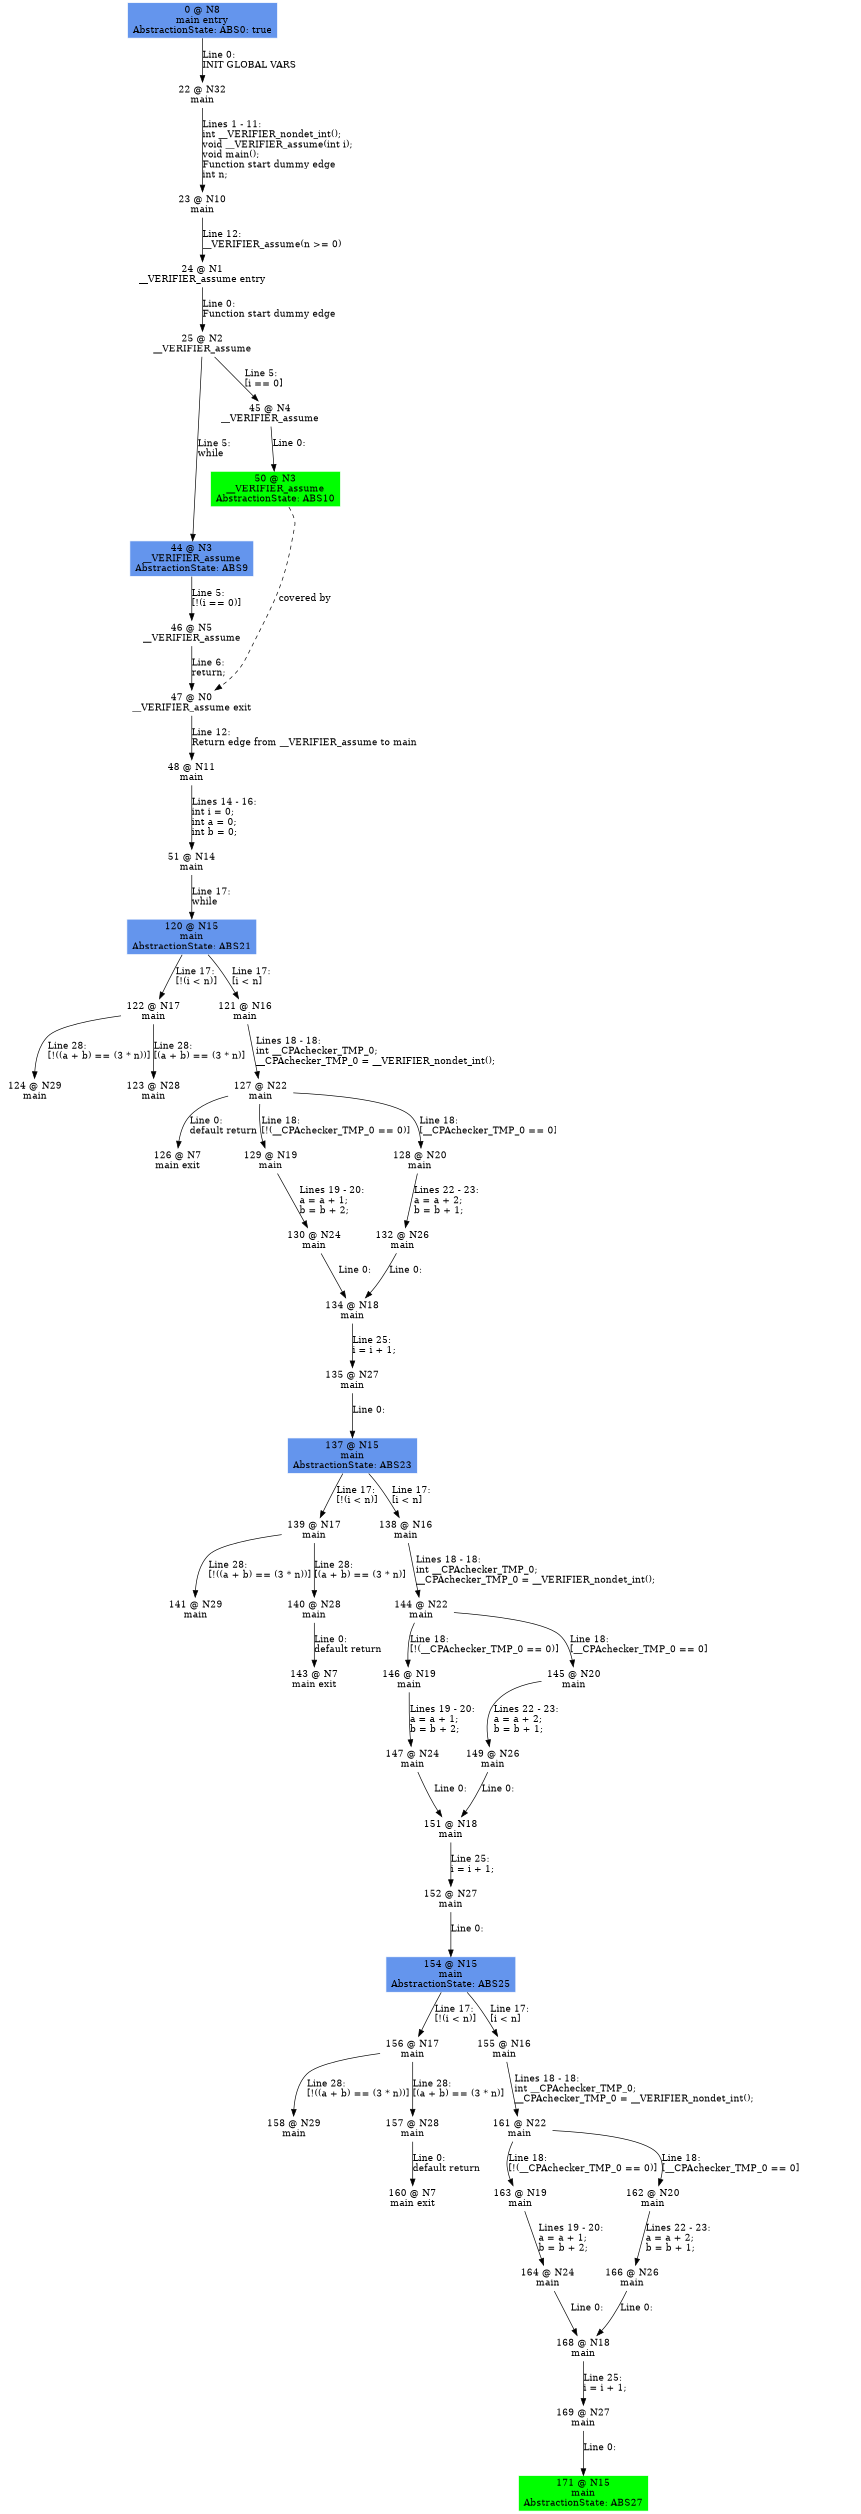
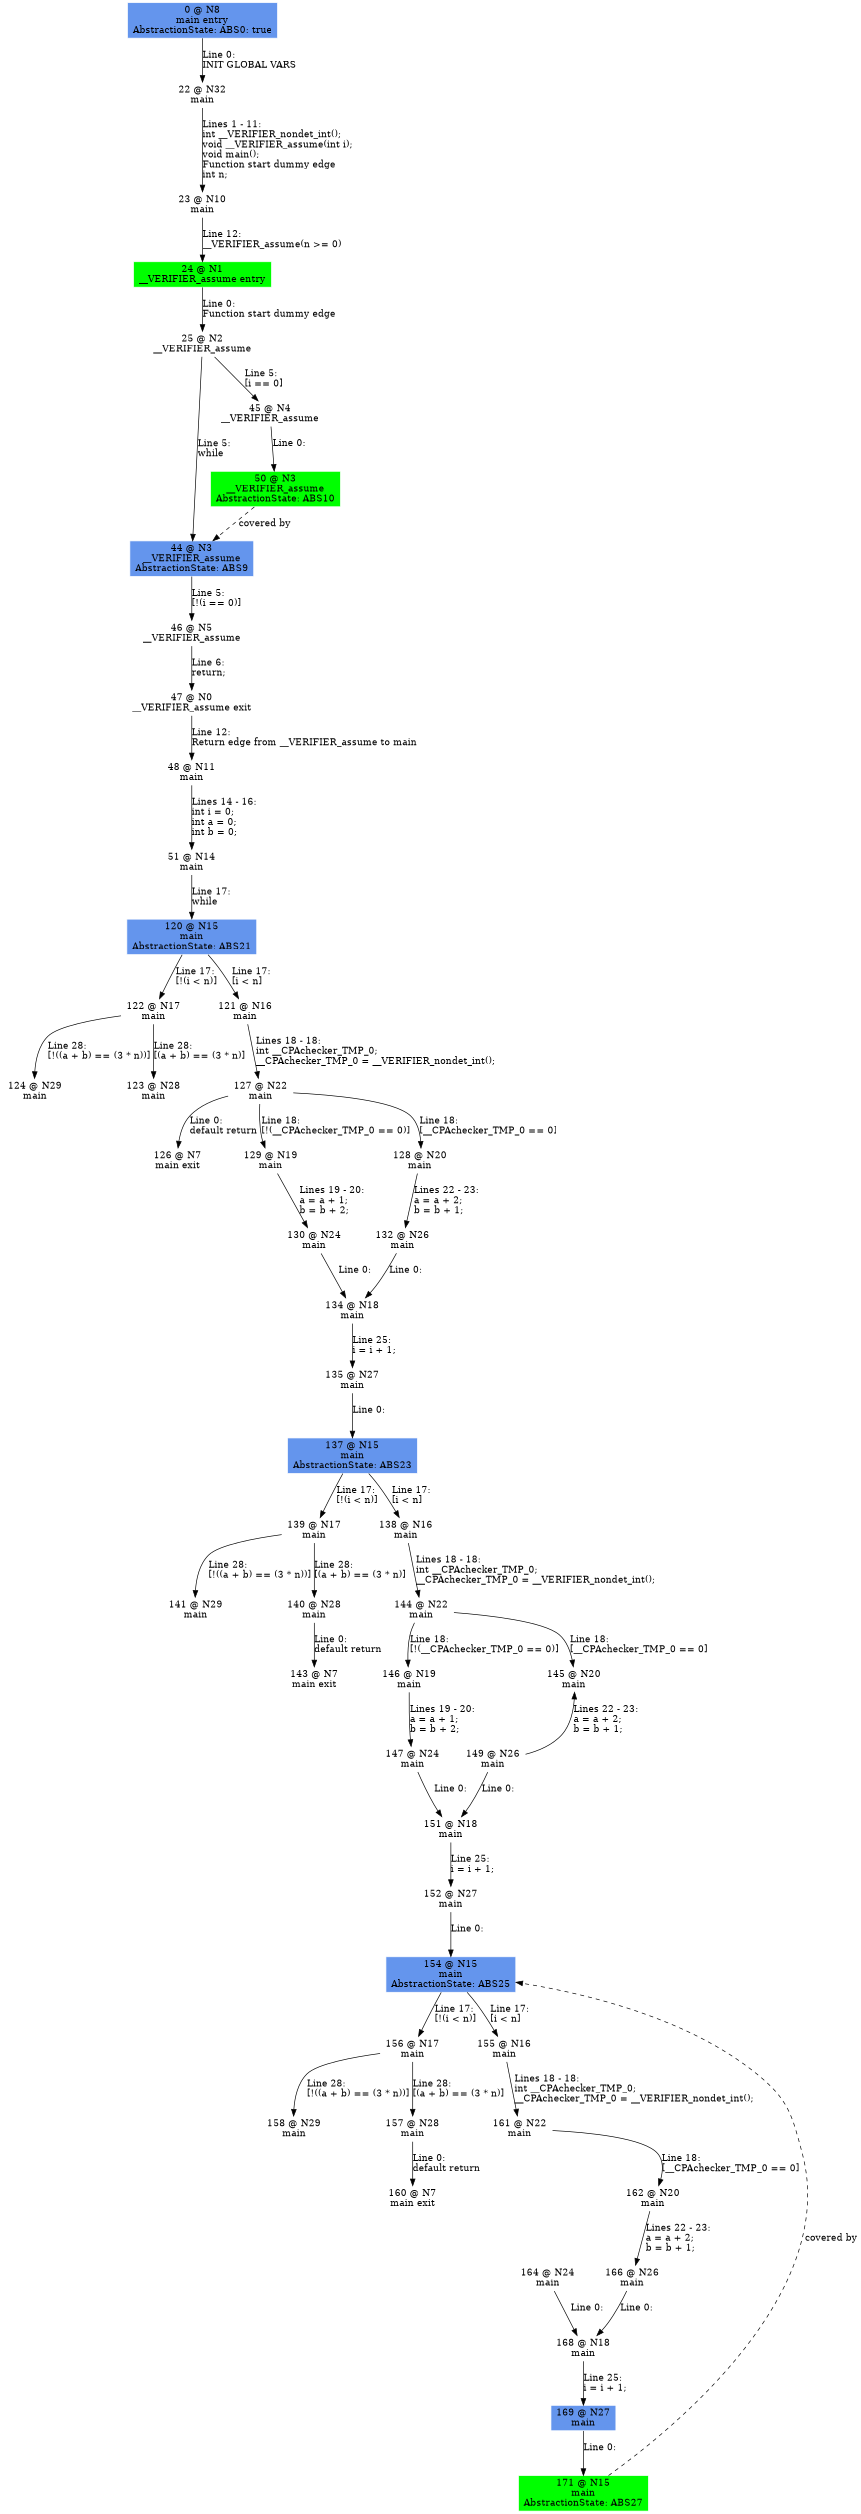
(203, 274) -> (203, 274)
(273, 603) -> (236, 522)
(500, 1698) -> (561, 1736)
none -> (805, 2178)
(520, 2198) -> none
(583, 2418) -> (583, 2418)
